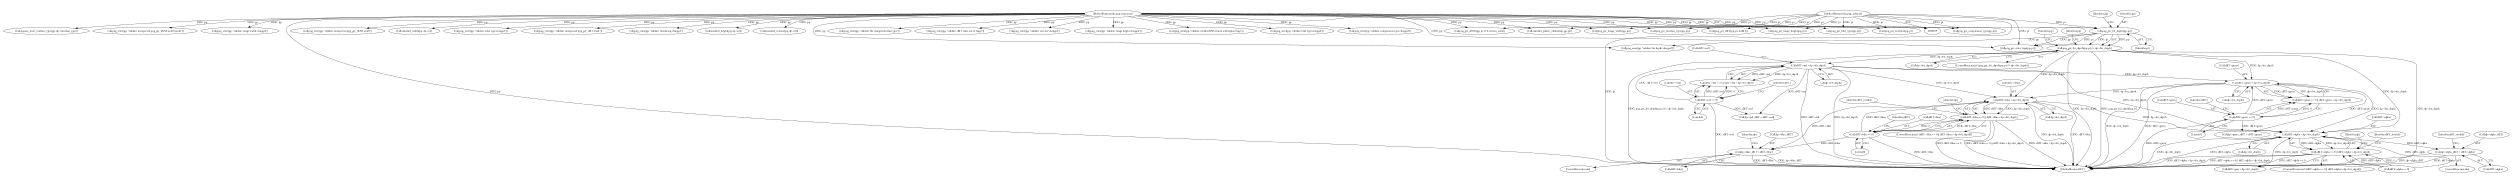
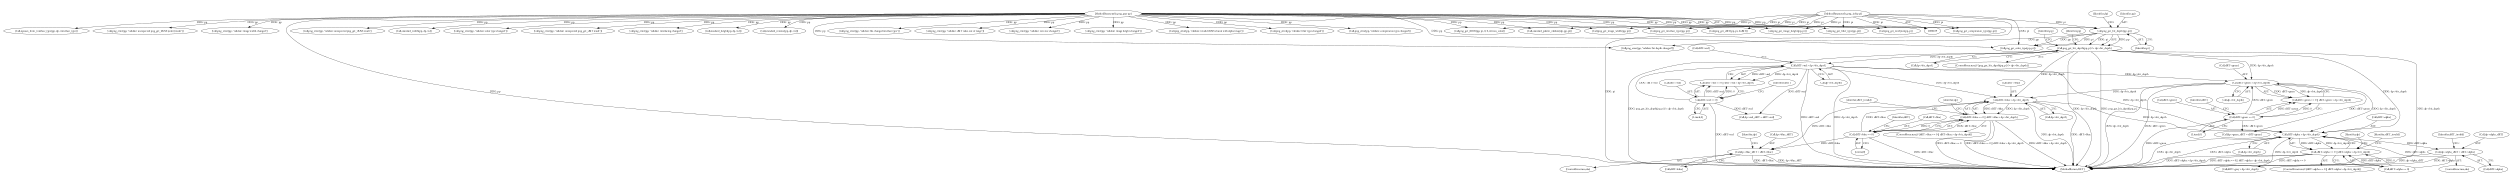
(1113, 14) -> (1113, 14)
(2298, 164) -> (2353, 165)
